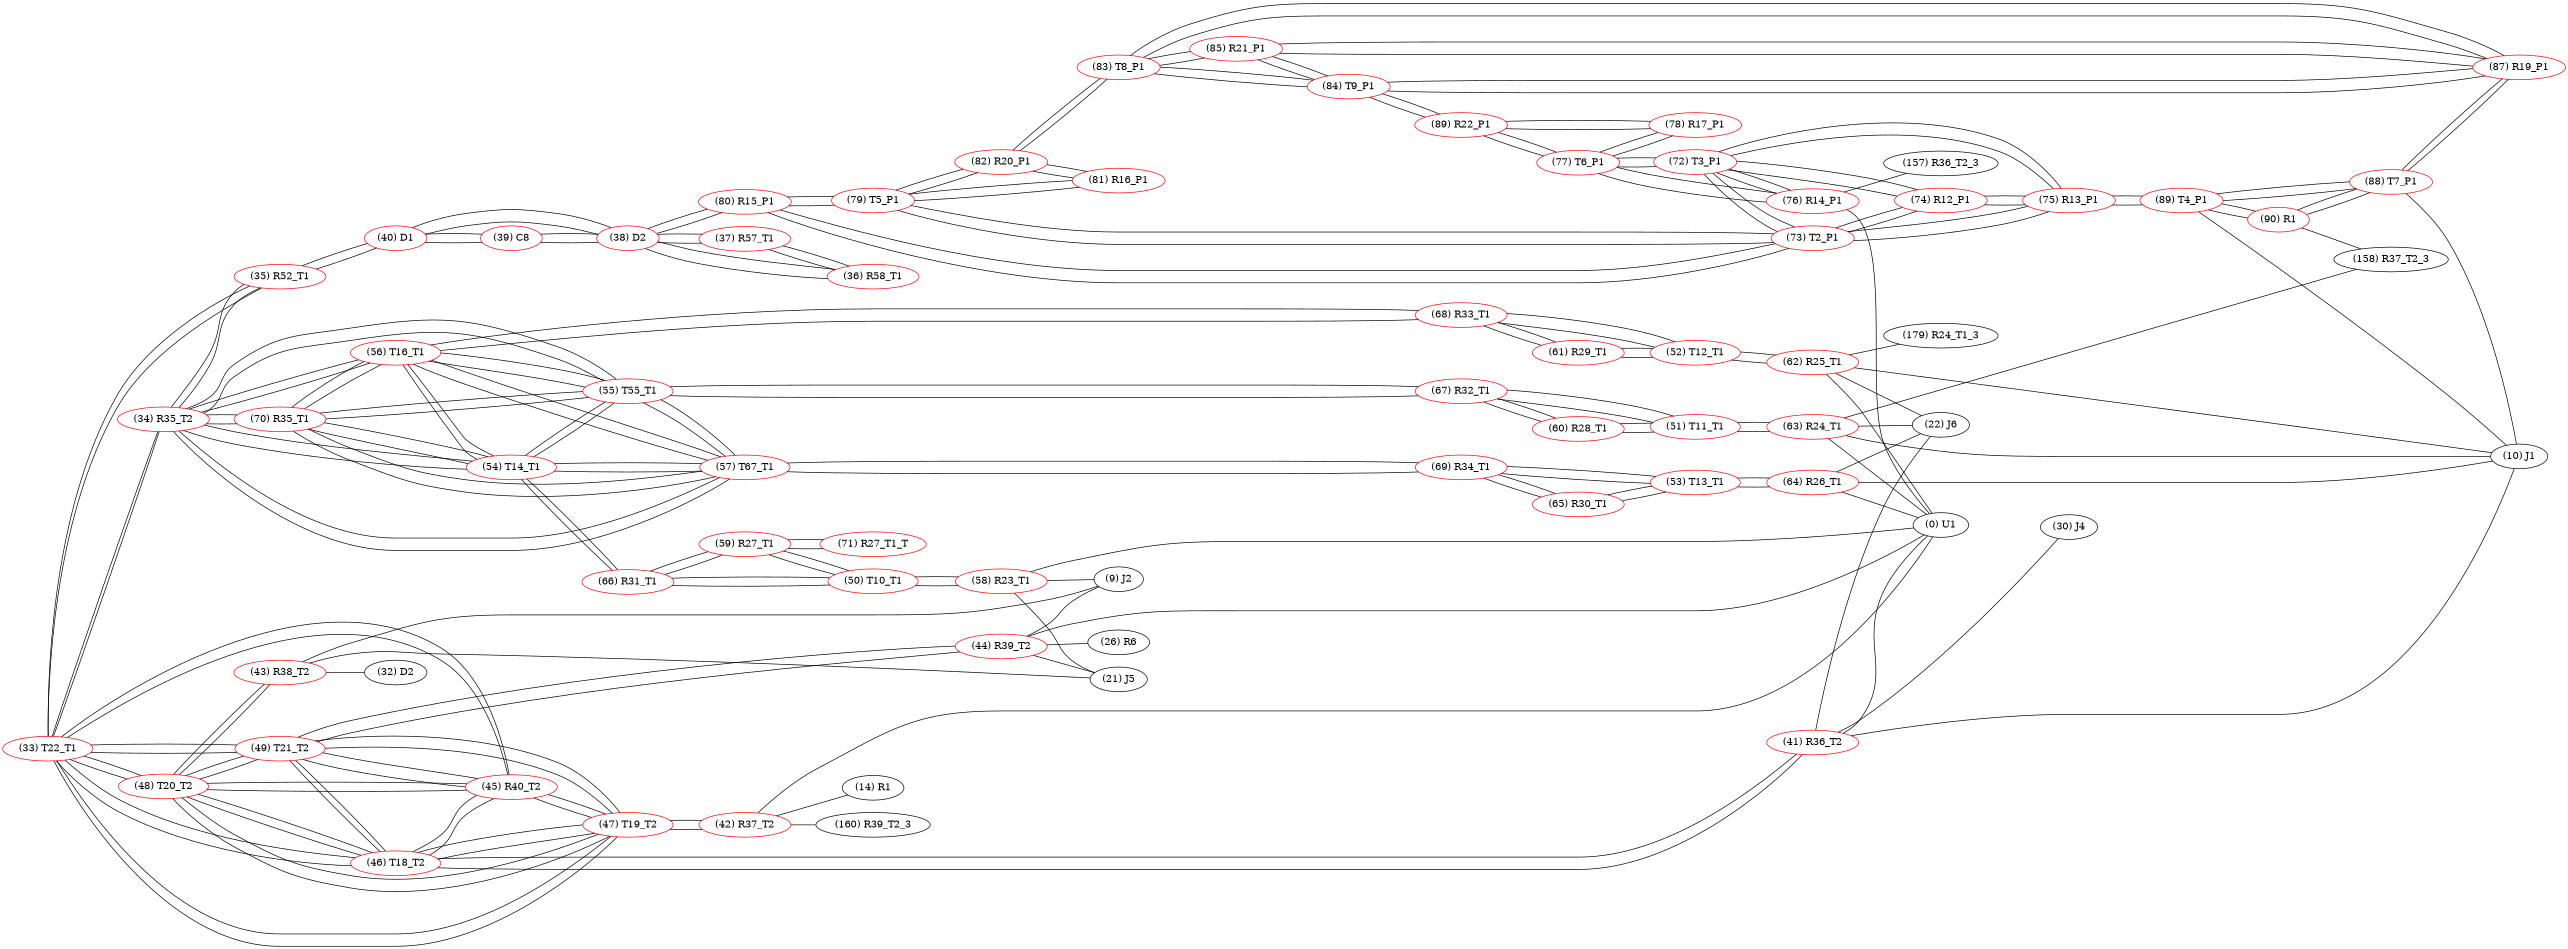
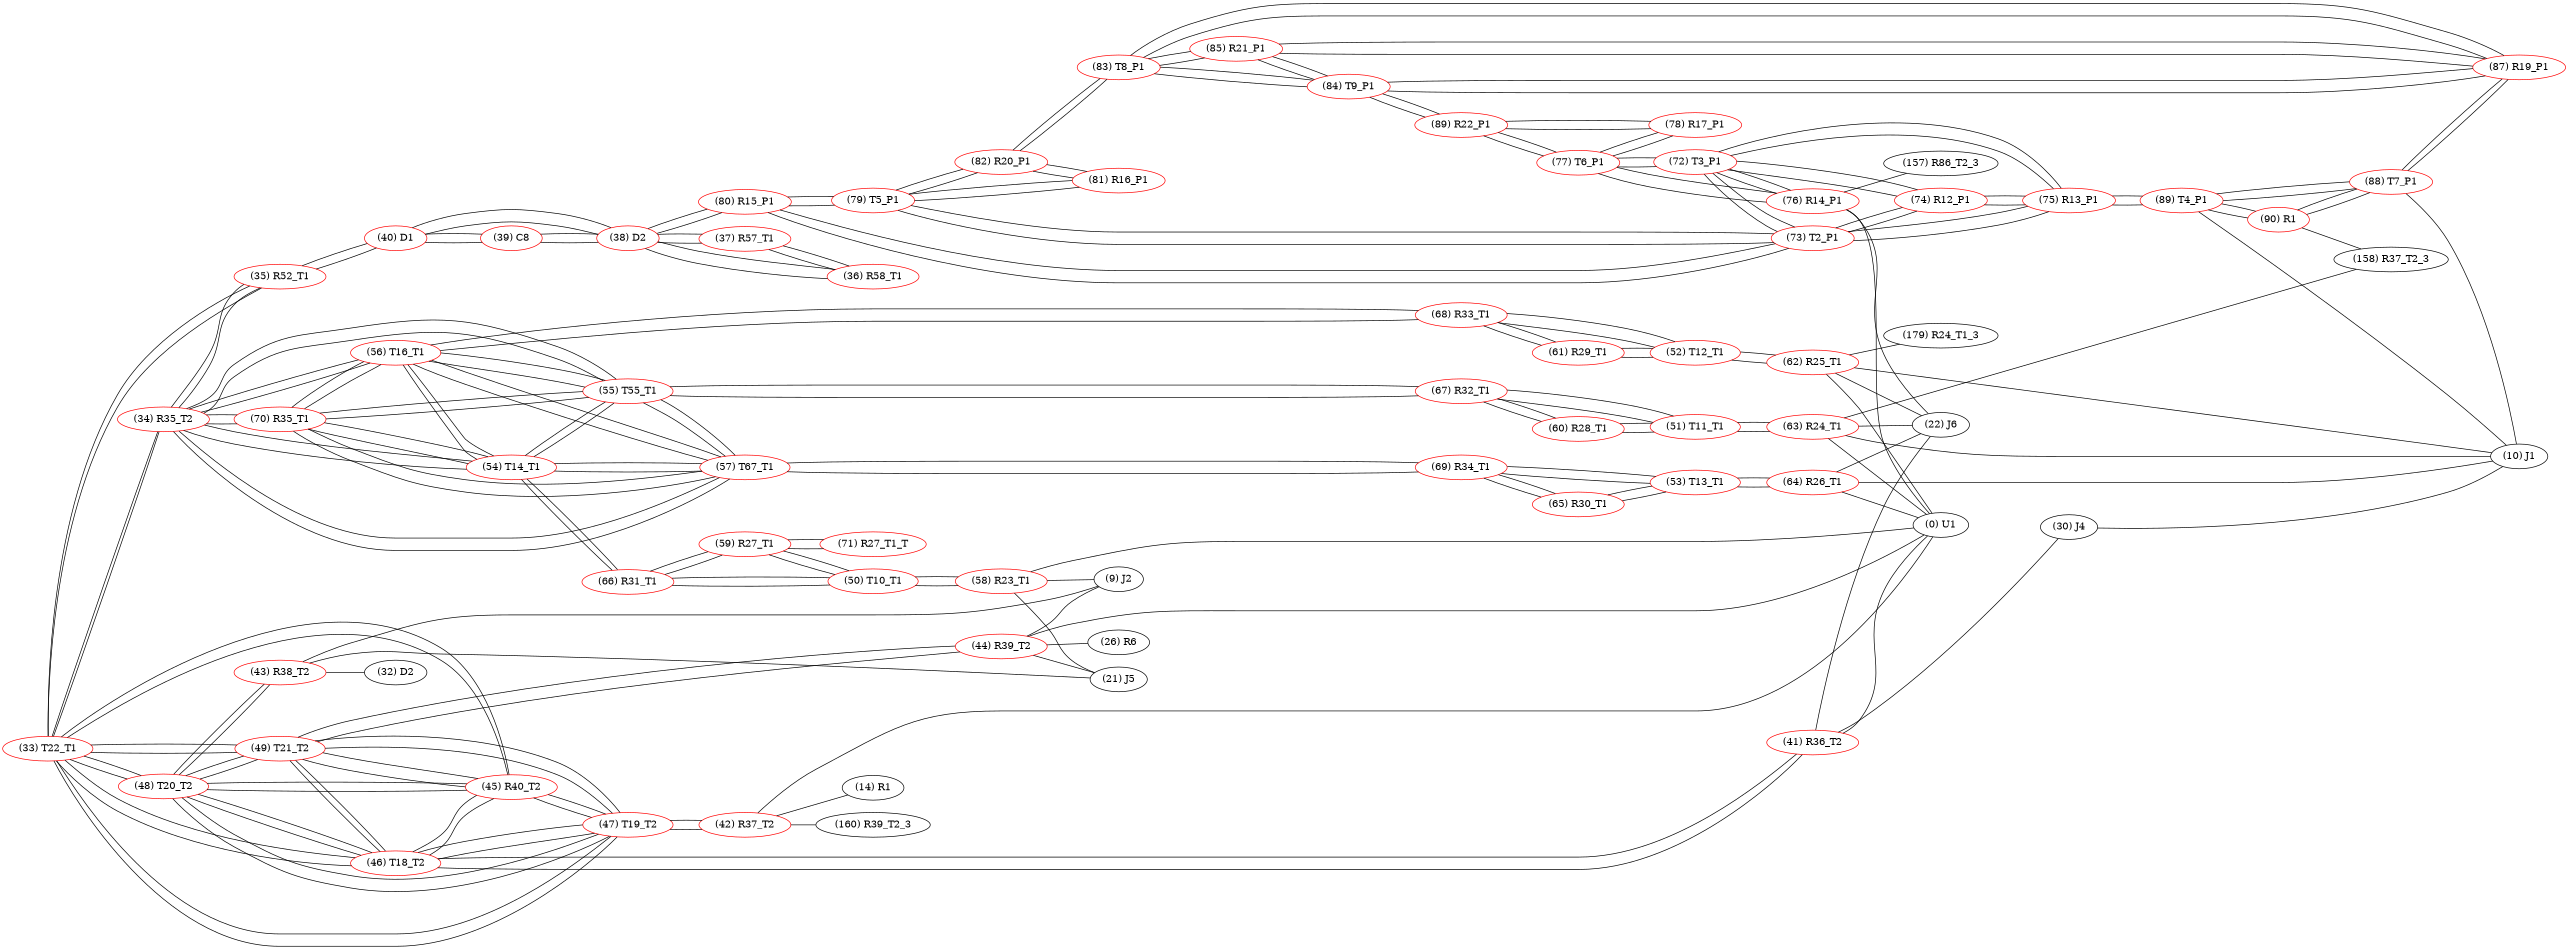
(1941, 163) -> (1941, 163)
none -> (1884, 354)
(2244, 714) -> (2304, 519)
